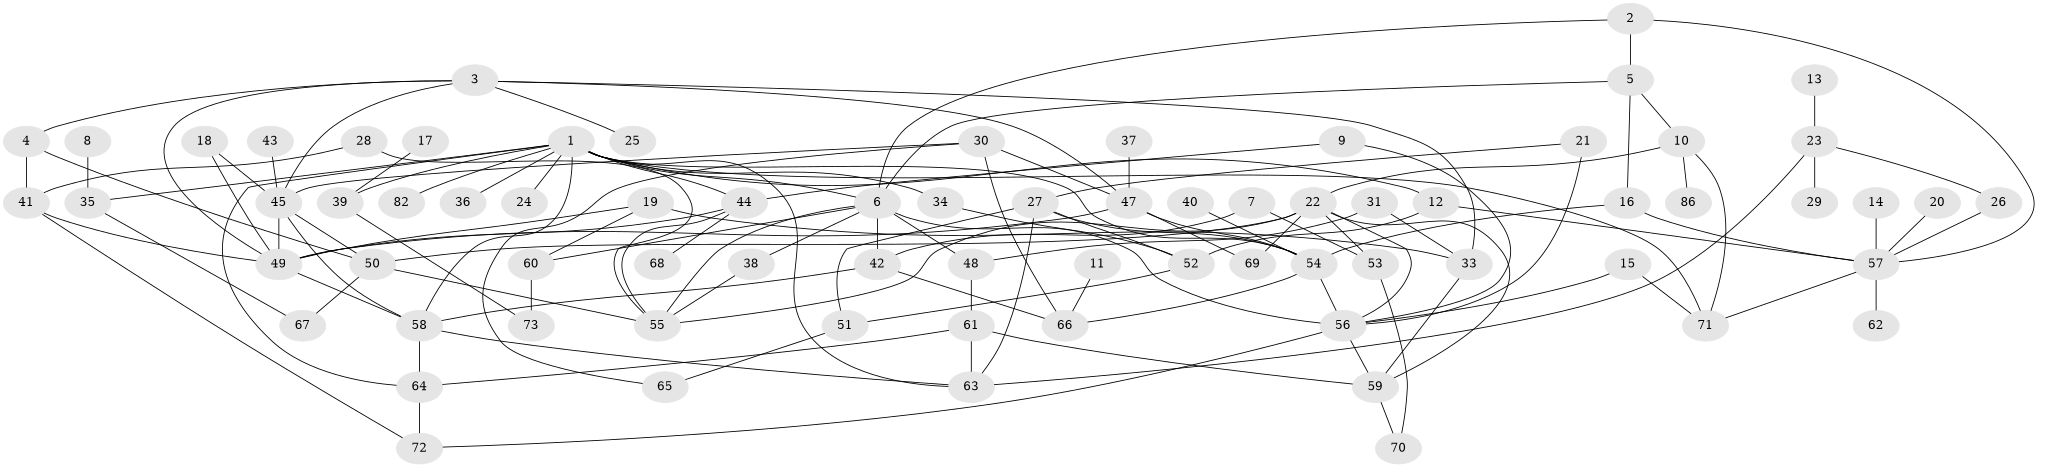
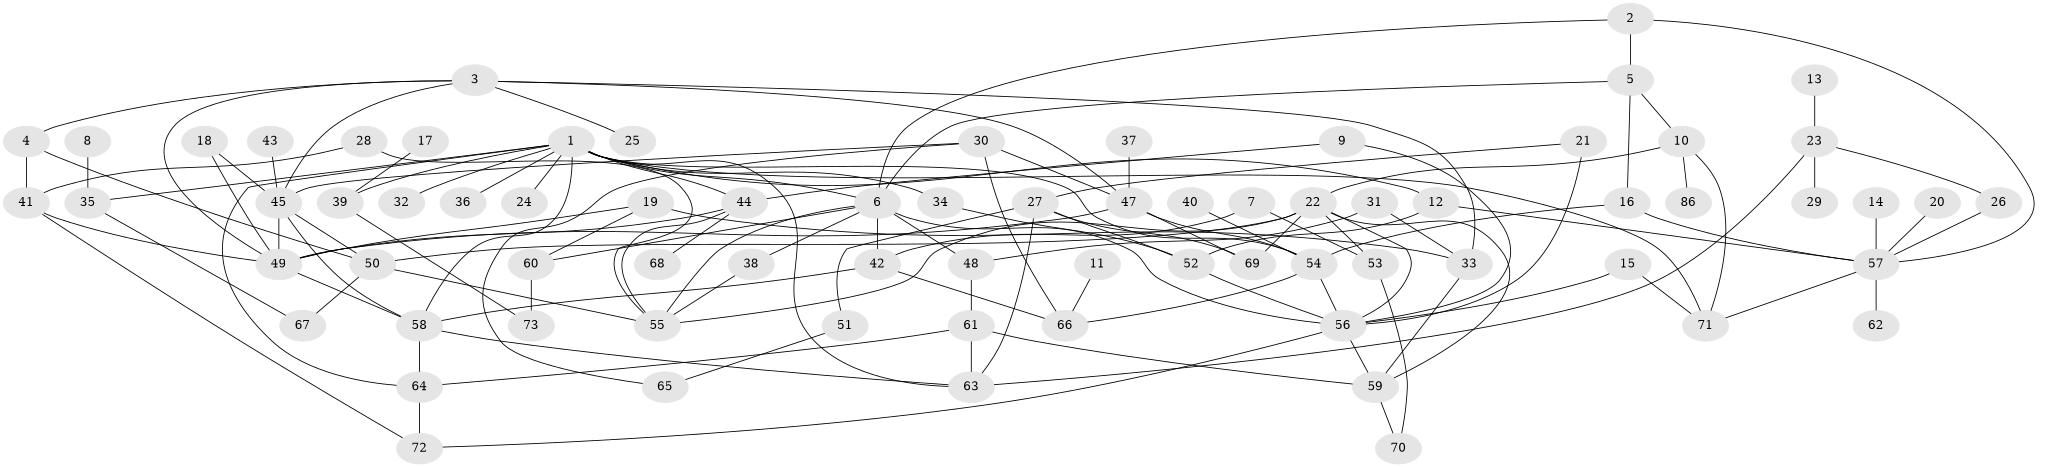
(402, 203) -> (402, 203)
(1175, 233) -> (1145, 233)
(1027, 297) -> (1266, 297)
